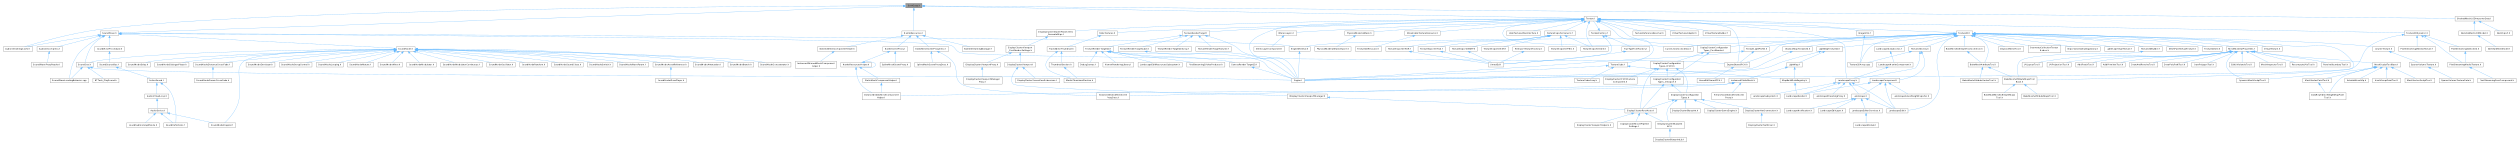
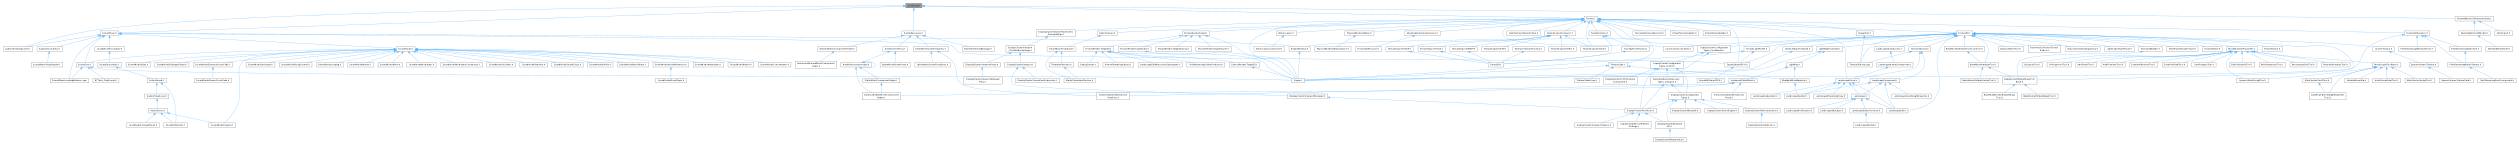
(1596, 25) -> (1594, 27)
(1667, 81) -> (1667, 81)
